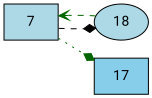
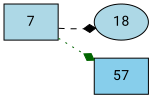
(82, 15) -> none
(121, 76) -> (121, 76)
